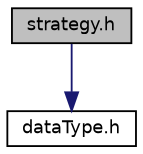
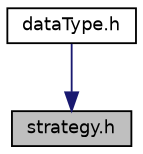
(72, 68) -> (72, 68)
